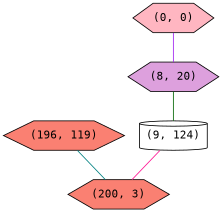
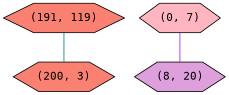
(173, 18) -> (180, 18)
(64, 136) -> (64, 18)
(173, 136) -> none
